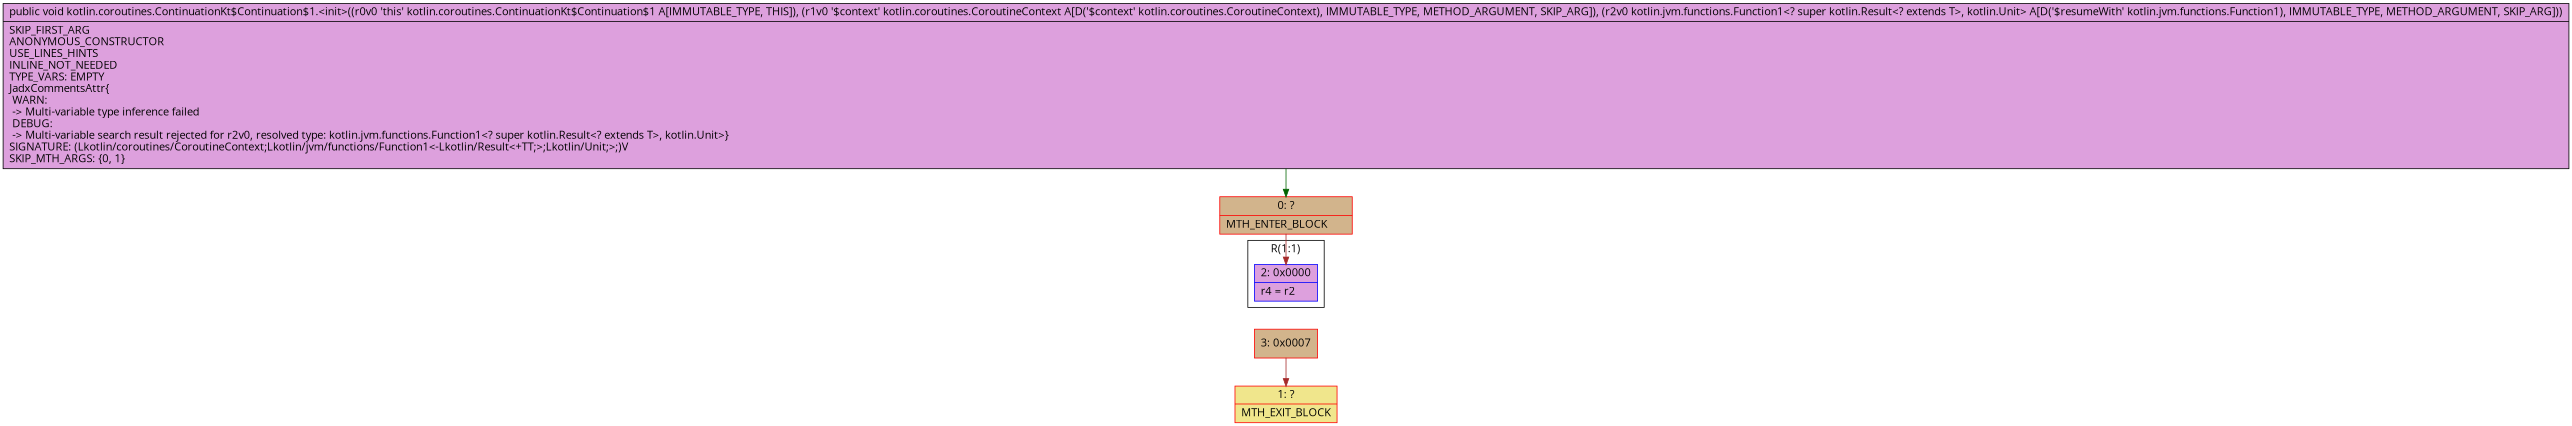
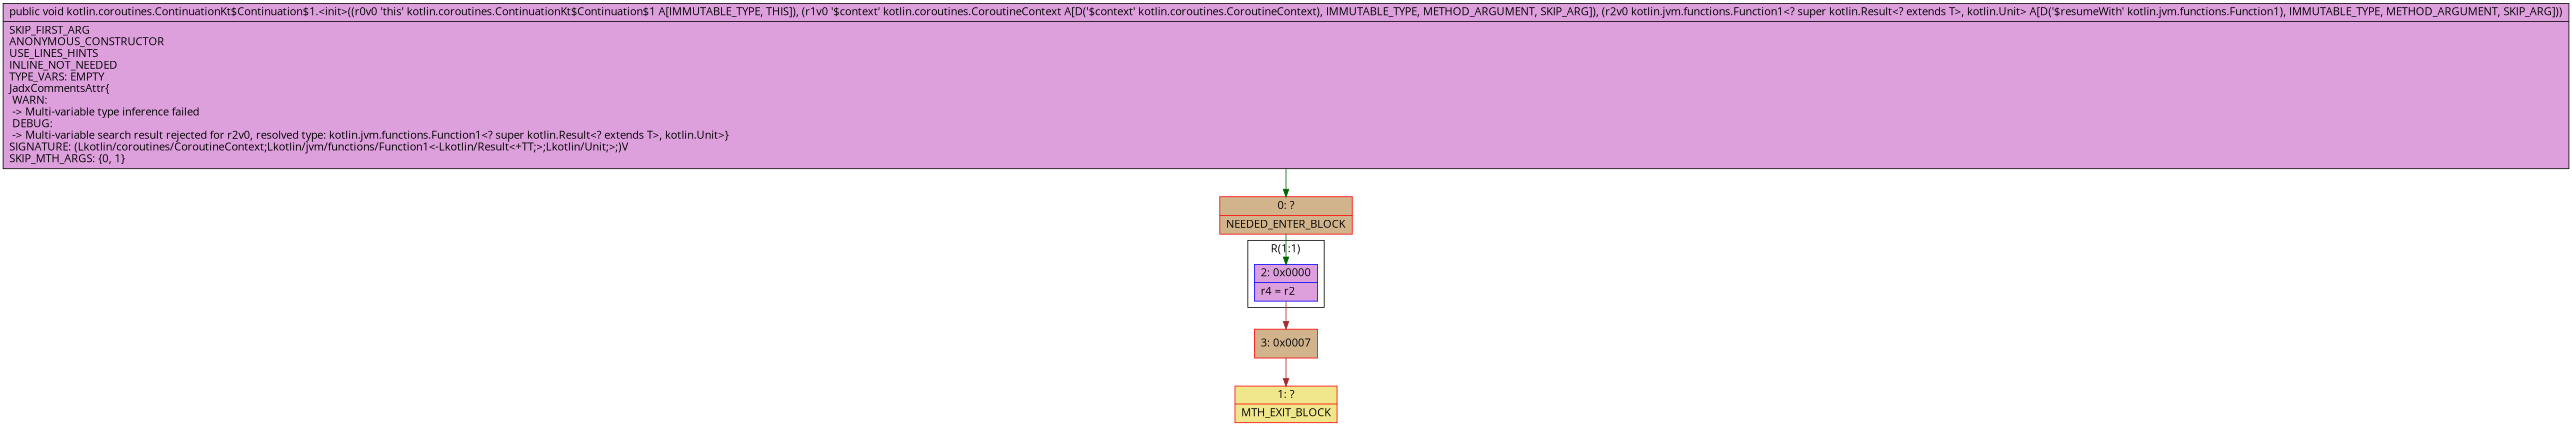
(1277, 224) -> (1286, 224)
(1286, 245) -> (1286, 245)
none -> (1286, 312)
